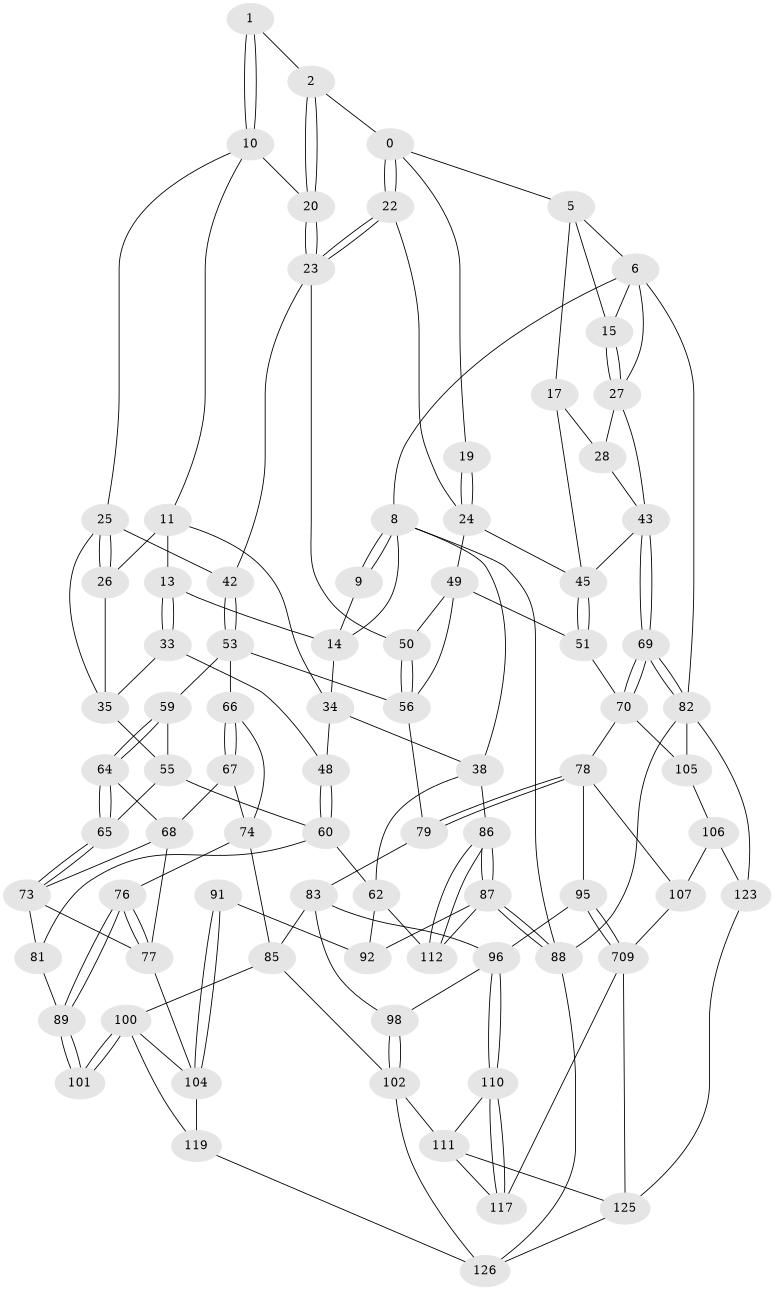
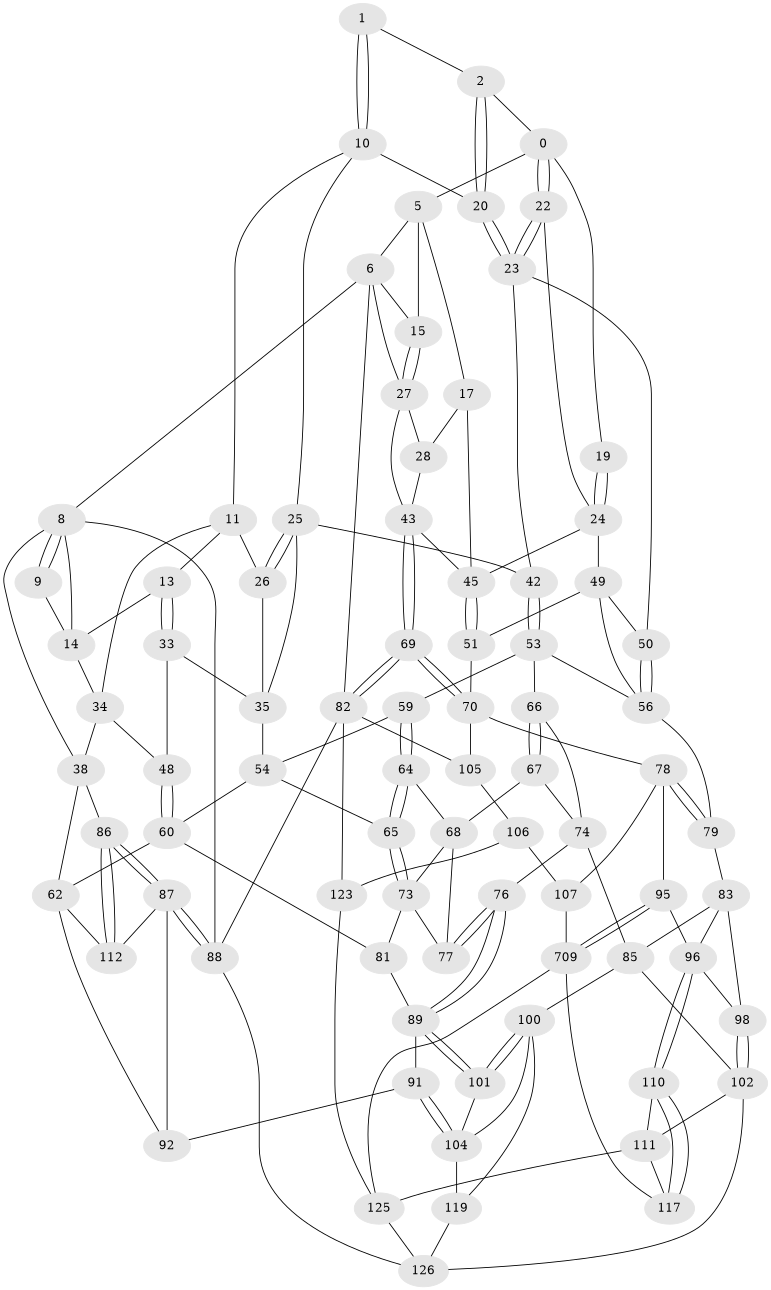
(168, 770) -> (263, 770)
(173, 1021) -> (468, 1114)
none -> (416, 1053)
